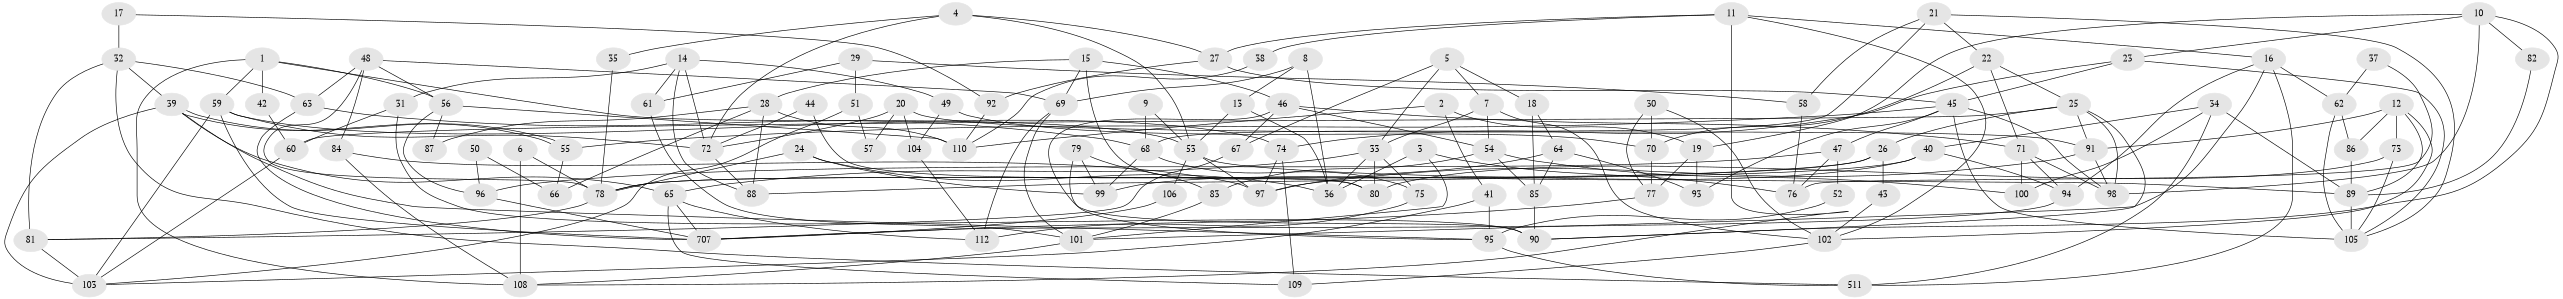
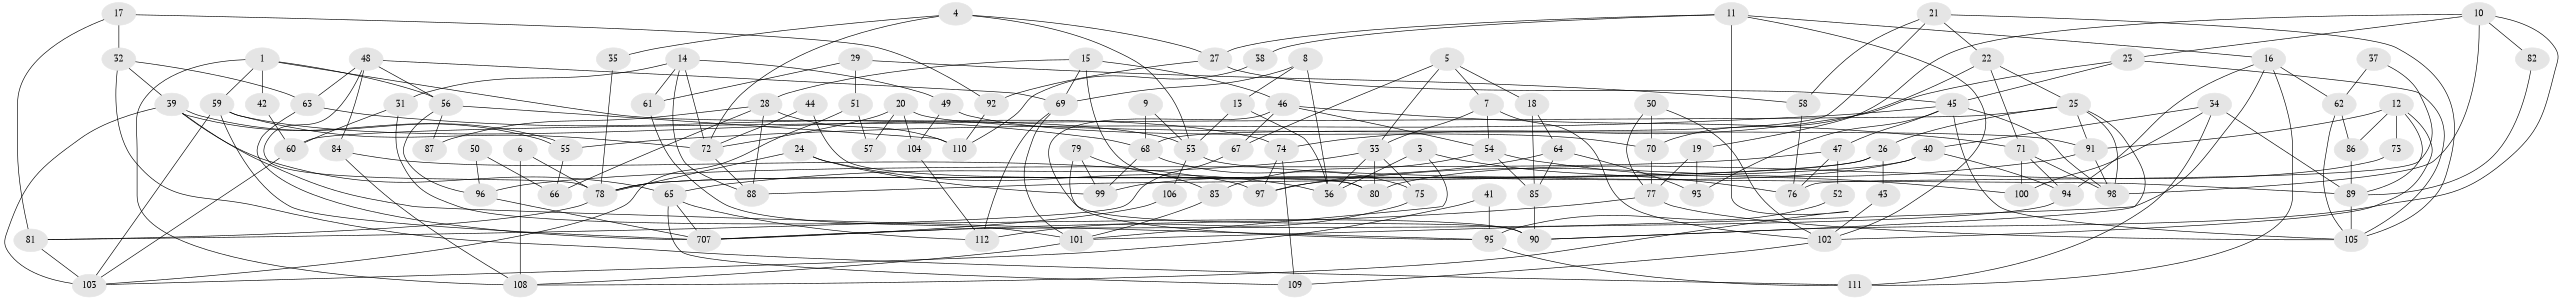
(1441, 104) -> none
(38, 131) -> (18, 103)
(1226, 172) -> none
(2378, 199) -> (1931, 232)
(1855, 286) -> (1855, 286)
